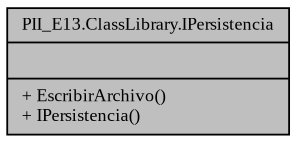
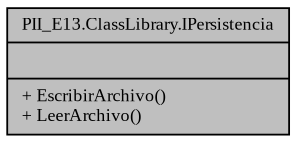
(81, 116) -> (82, 116)
